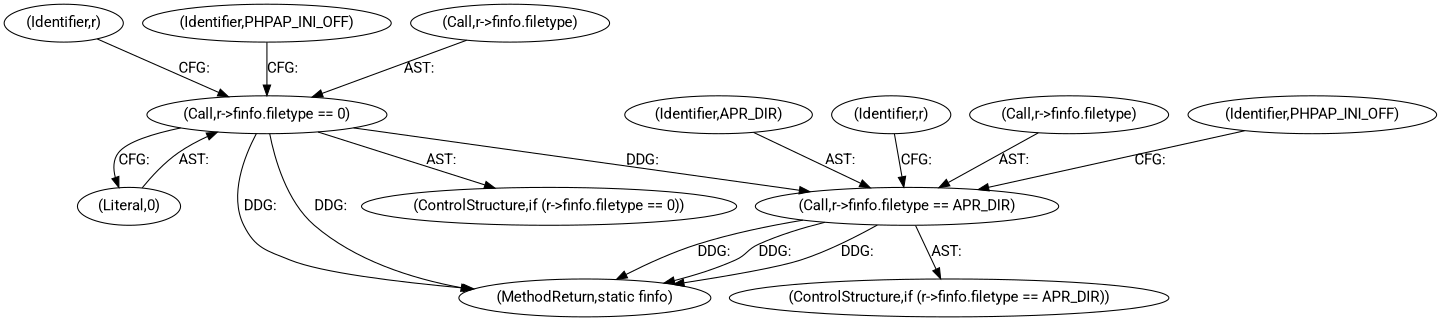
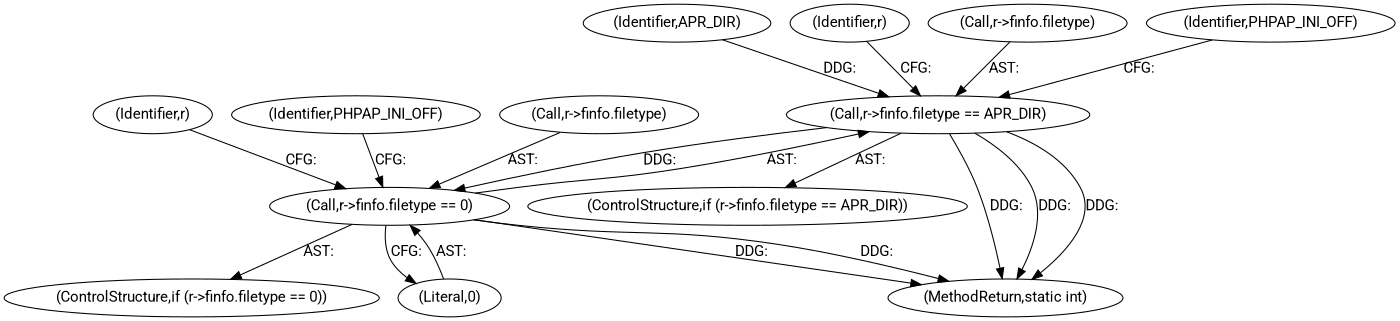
none -> (645, 152)
(645, 161) -> (784, 161)
(843, 161) -> (842, 69)
(585, 298) -> (1005, 298)
